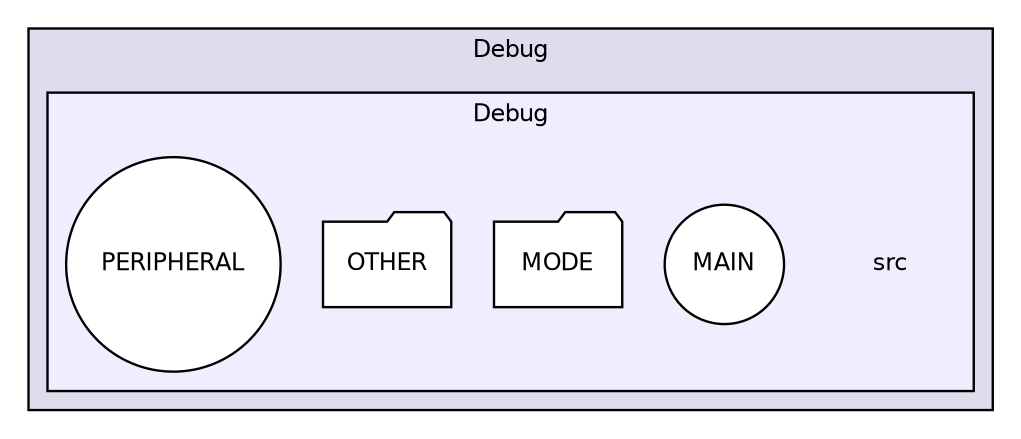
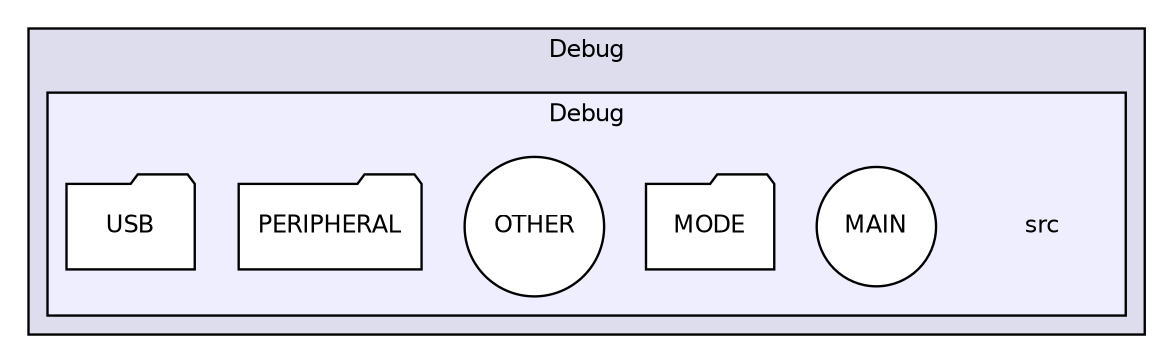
none -> (131, 227)
(173, 264) -> (330, 227)
(387, 264) -> (534, 227)
